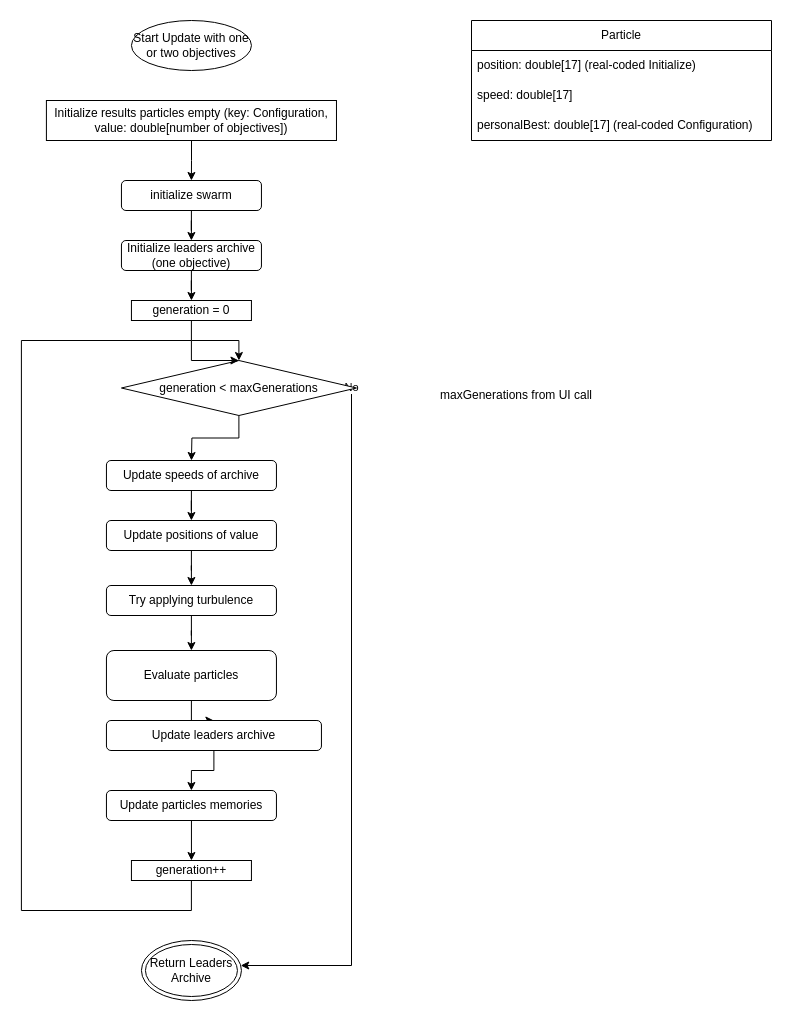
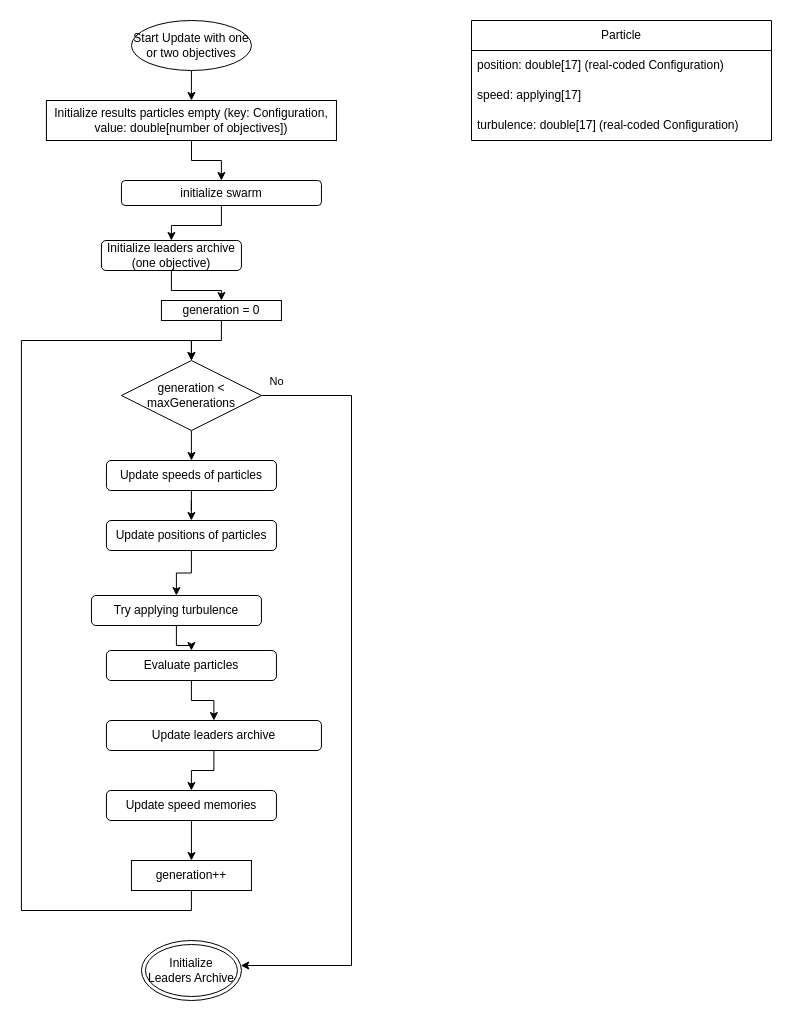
(607, 66) -> (620, 66)
none -> (191, 82)
(530, 96) -> (535, 96)
(623, 126) -> (623, 126)
(191, 196) -> (221, 193)
(191, 256) -> (171, 256)
(191, 311) -> (221, 311)
(239, 388) -> (191, 396)
(517, 396) -> none
(192, 476) -> (192, 476)
(192, 536) -> (192, 536)
(191, 601) -> (176, 611)
(191, 676) -> (191, 666)
(192, 806) -> (192, 806)
(191, 871) -> (191, 876)
(192, 971) -> (192, 971)
